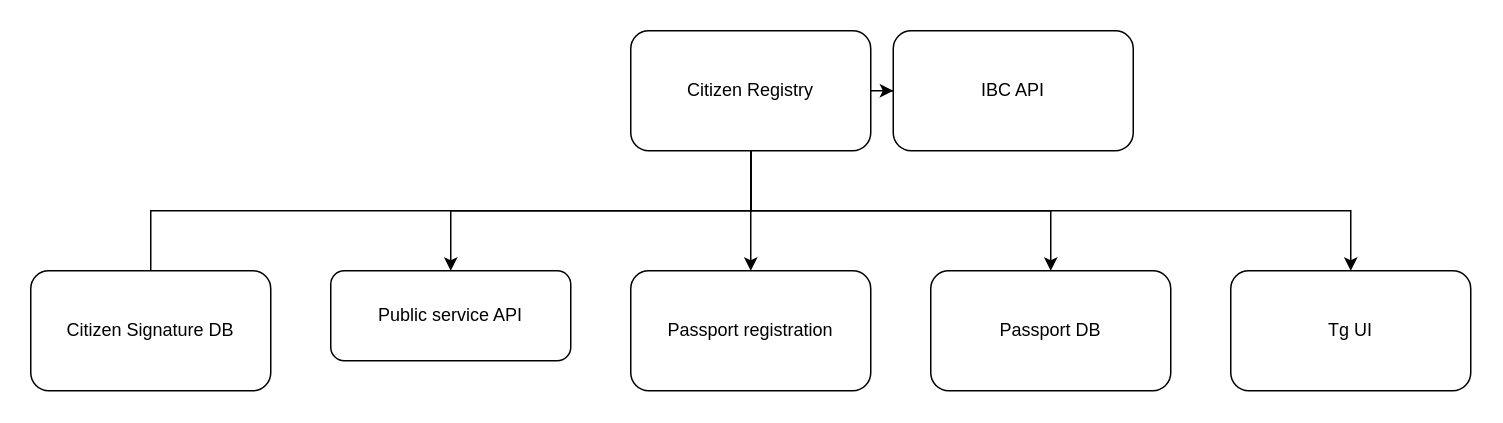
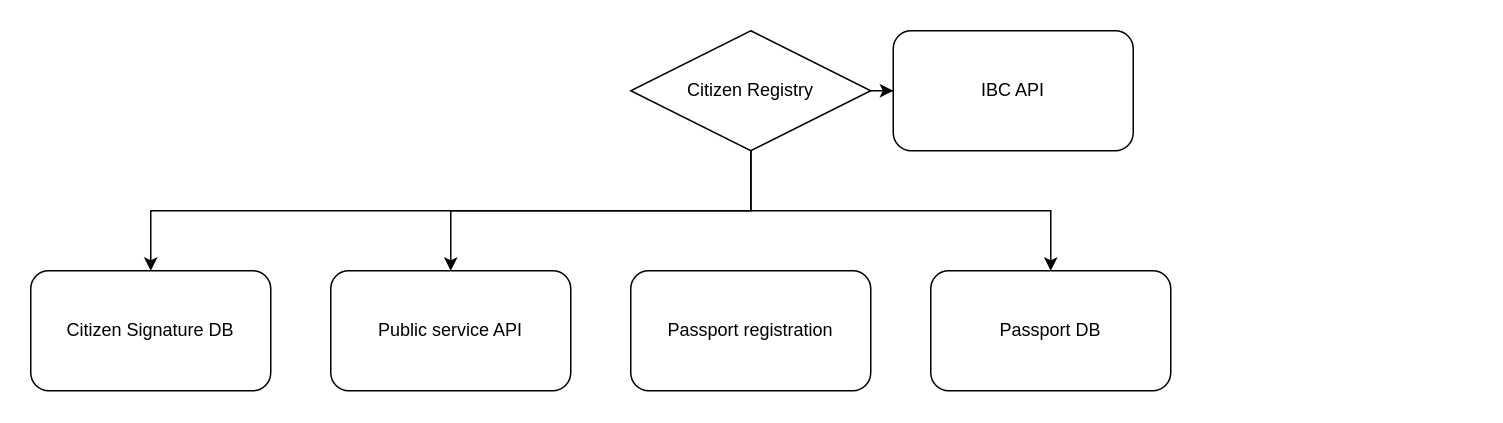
(751, 91) -> (751, 91)
(1227, 211) -> none
(751, 237) -> none
(151, 263) -> (151, 259)
(451, 316) -> (451, 331)
(1351, 331) -> none
